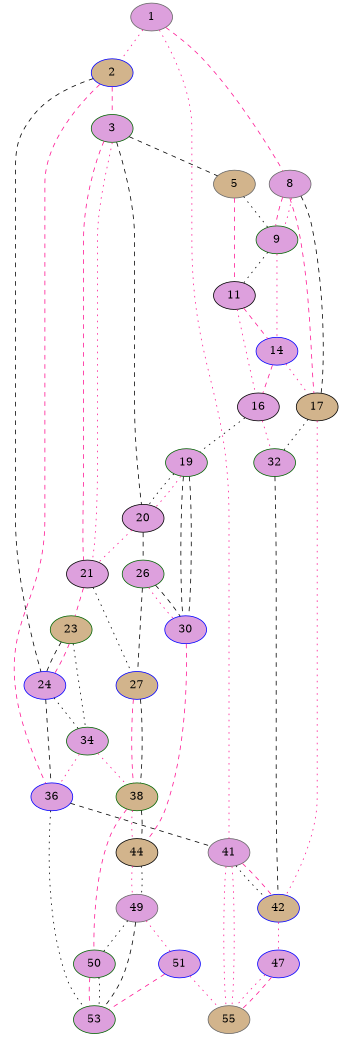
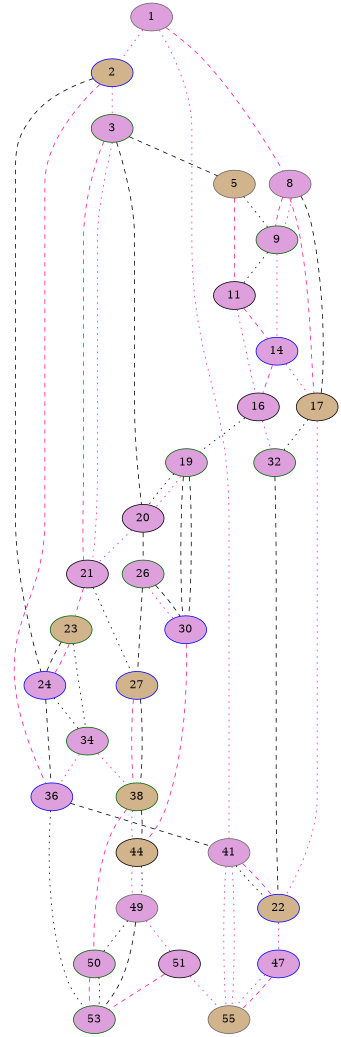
(112, 101) -> (112, 101)
(279, 908) -> (279, 908)
(179, 964) -> (179, 964)
